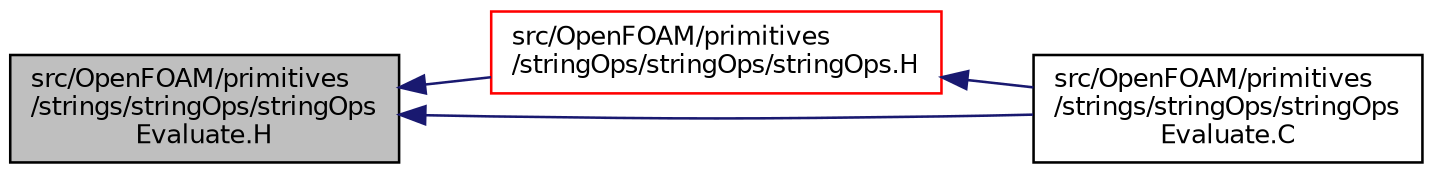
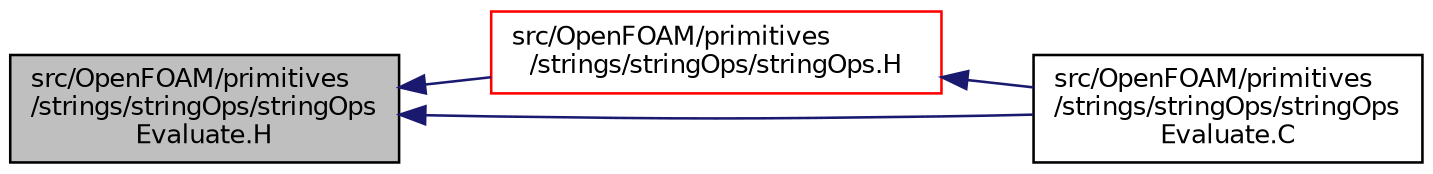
(716, 52) -> (716, 52)
